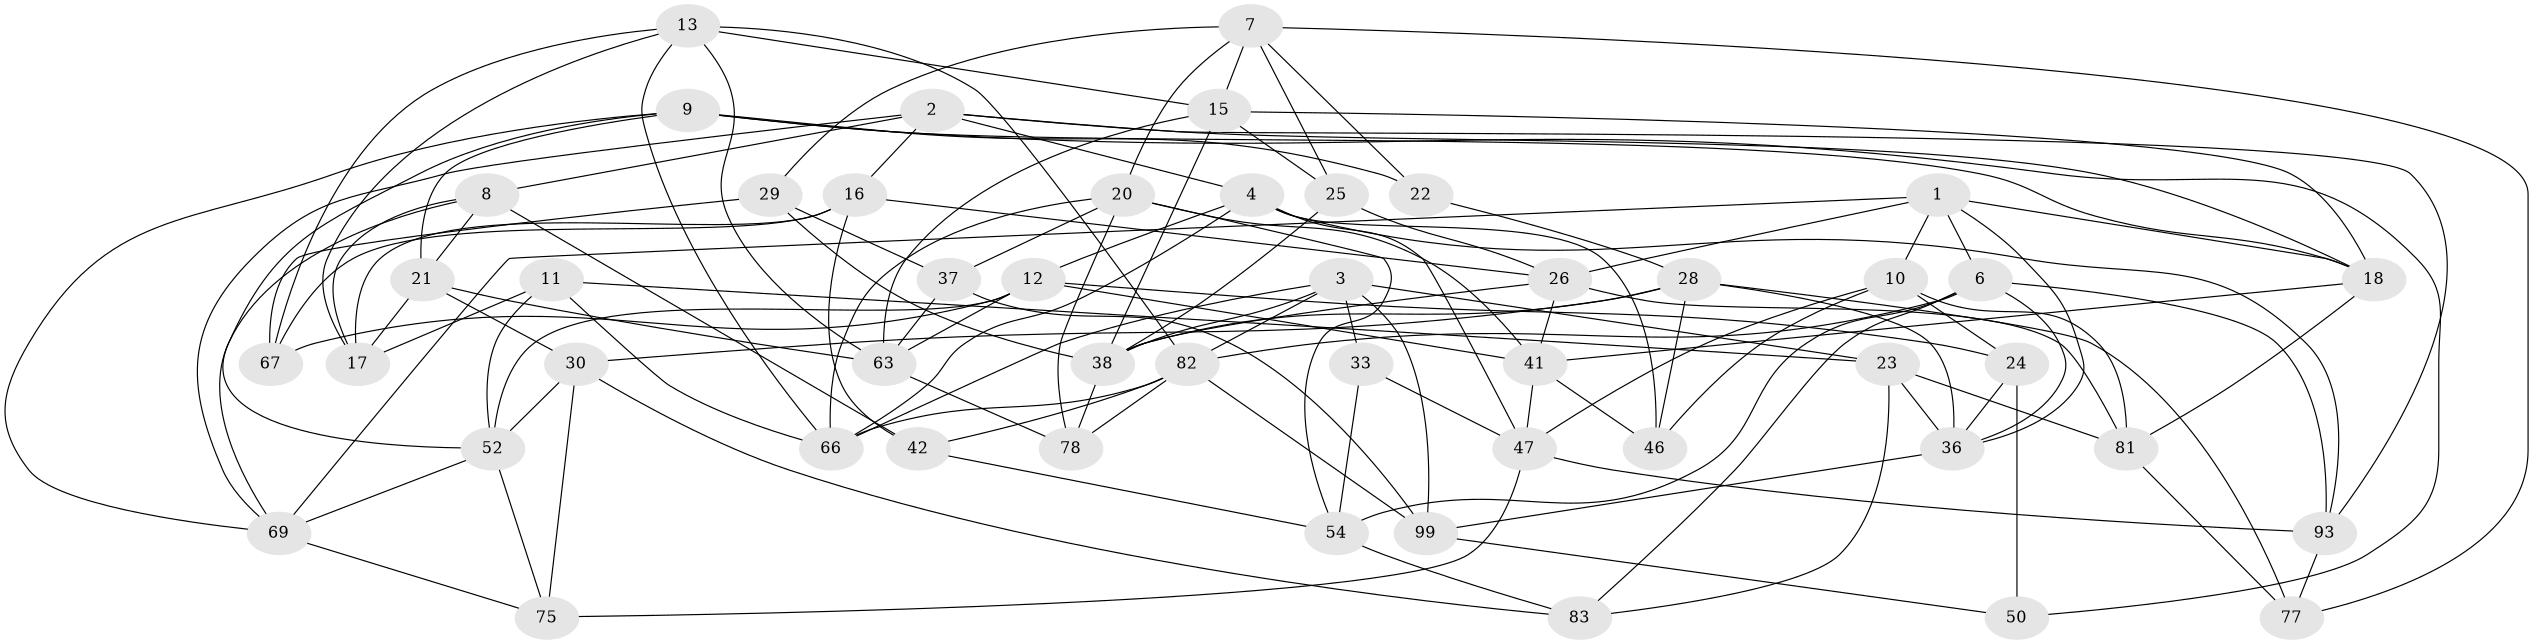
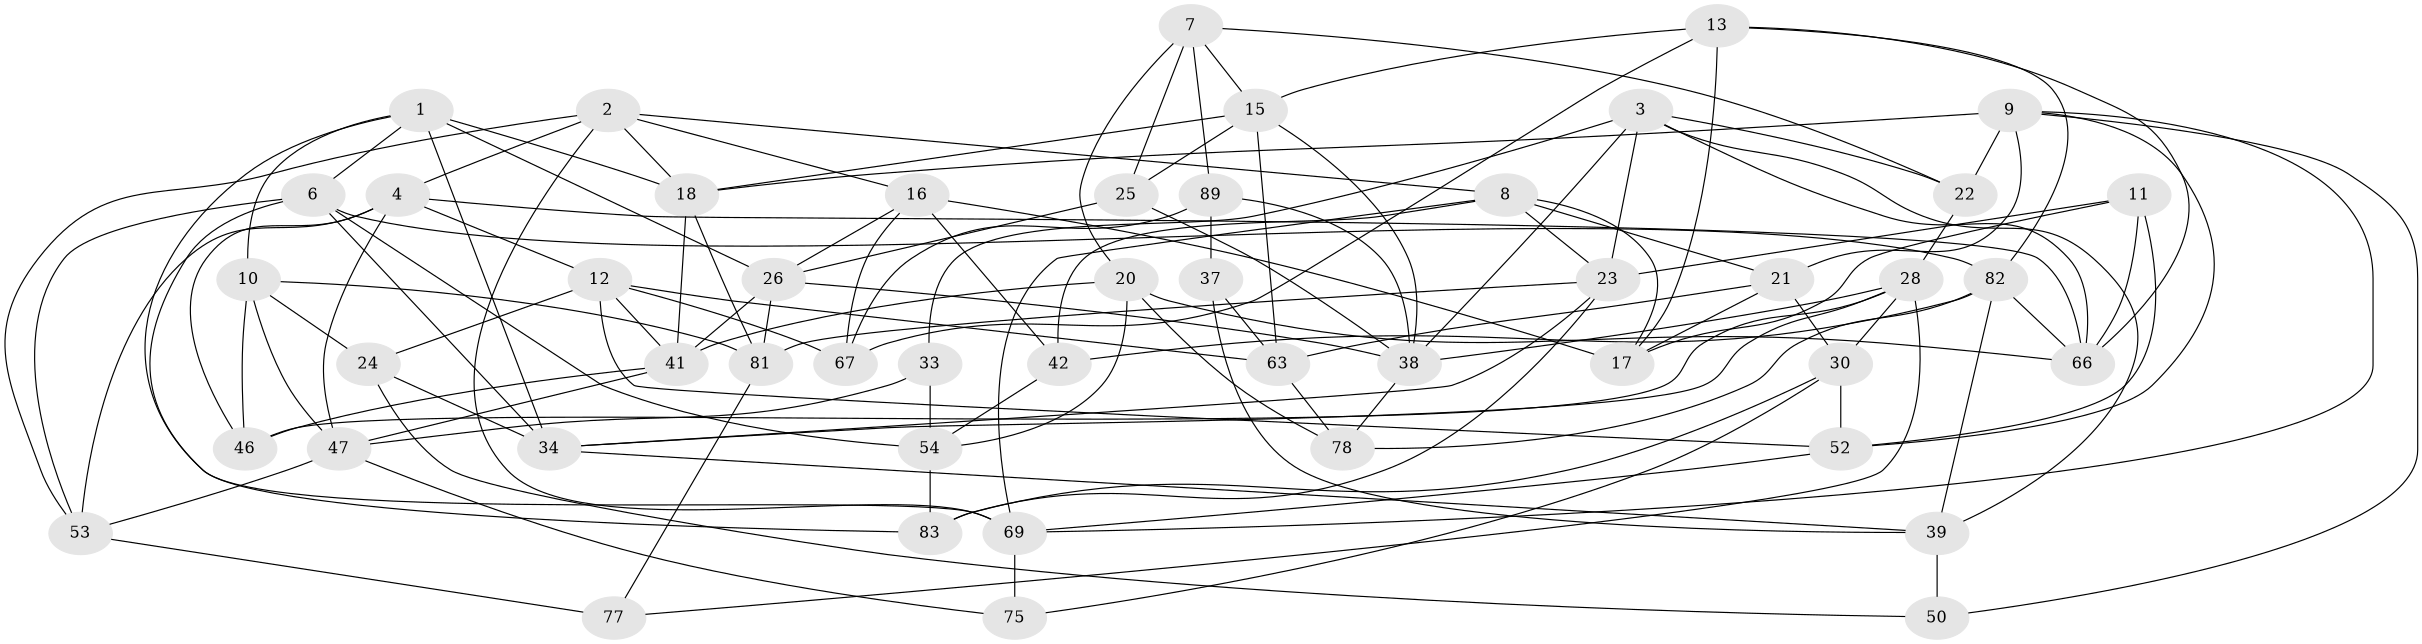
(2185, 85) -> none
(770, 195) -> (1211, 195)
(727, 212) -> none
none -> (1557, 237)
(1024, 243) -> none
(1264, 322) -> (1807, 144)
(1952, 449) -> (549, 449)
(520, 533) -> none
(1426, 533) -> (1937, 533)
(2325, 533) -> (81, 533)
